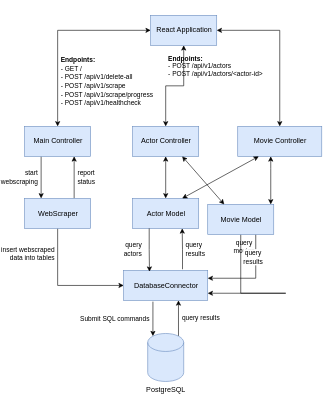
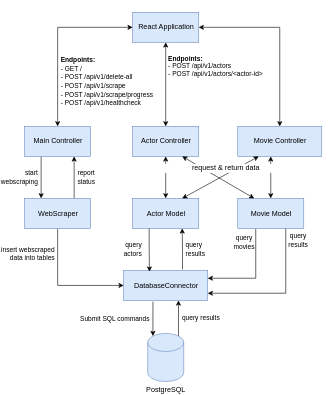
(184, 30) -> (166, 27)
none -> (220, 168)
(241, 219) -> (271, 213)
